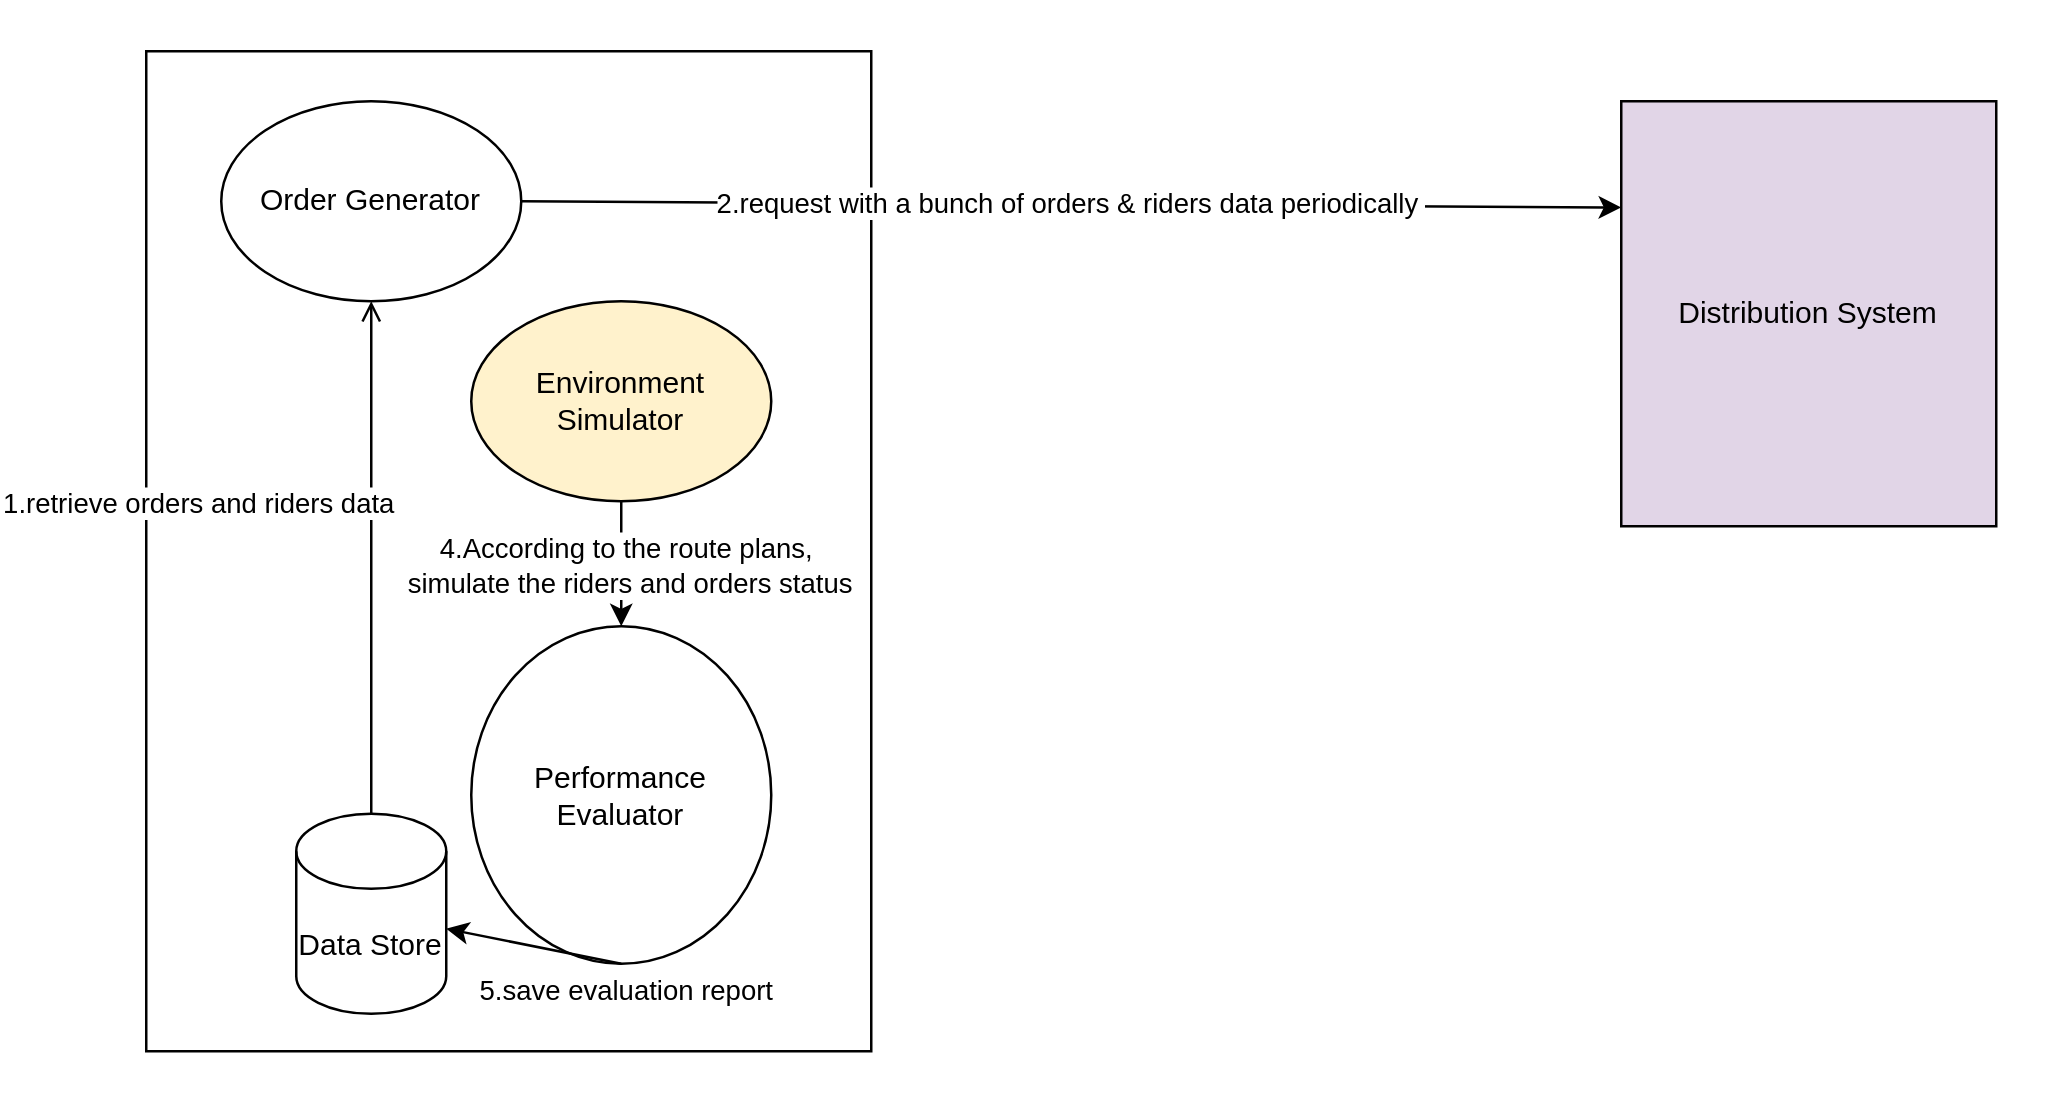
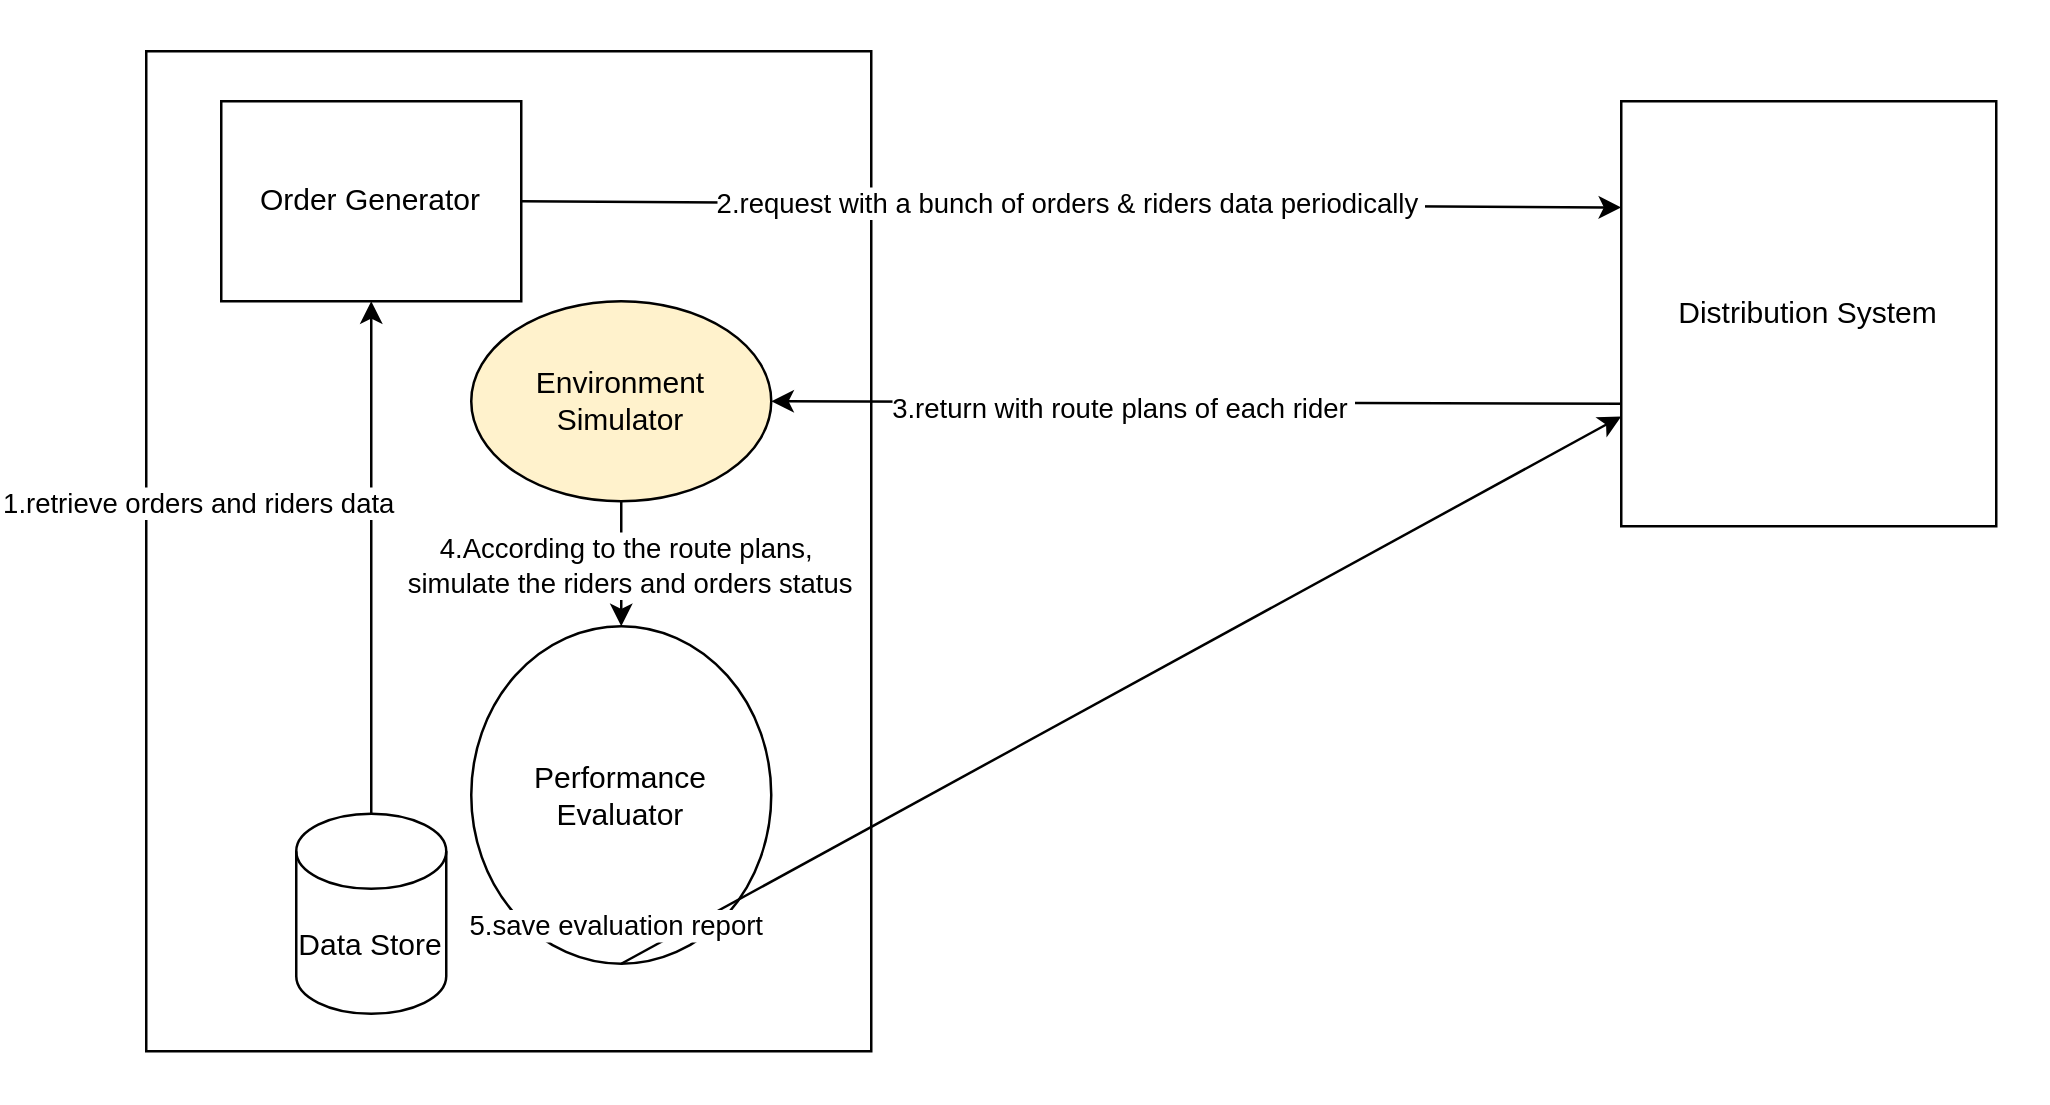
(371, 201) -> (371, 201)
(1809, 314) -> (1809, 314)
(371, 315) -> (371, 319)
none -> (1457, 403)
(540, 947) -> (1162, 668)
